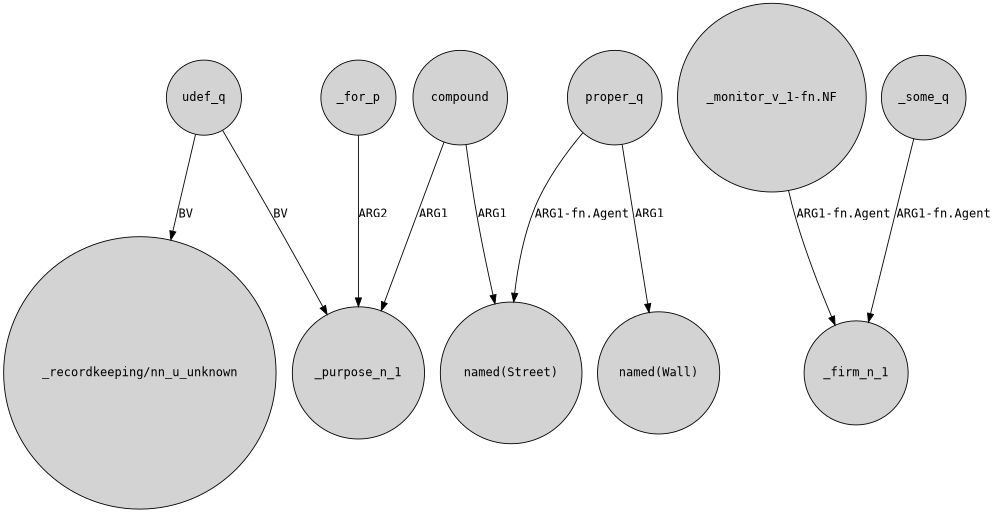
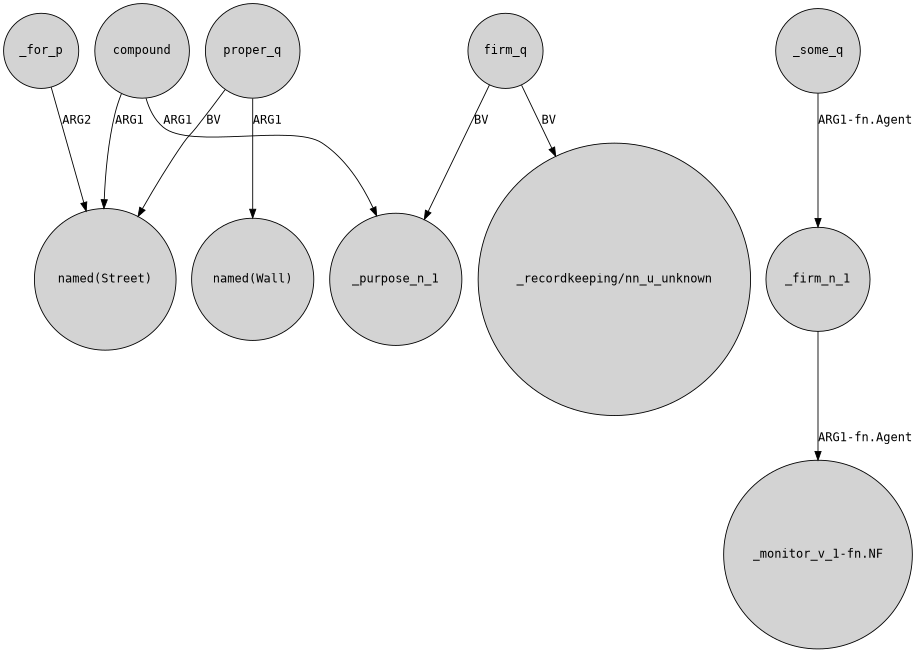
(204, 98) -> (506, 51)
(582, 214) -> (214, 121)
(358, 217) -> (67, 145)
(807, 255) -> (818, 391)
